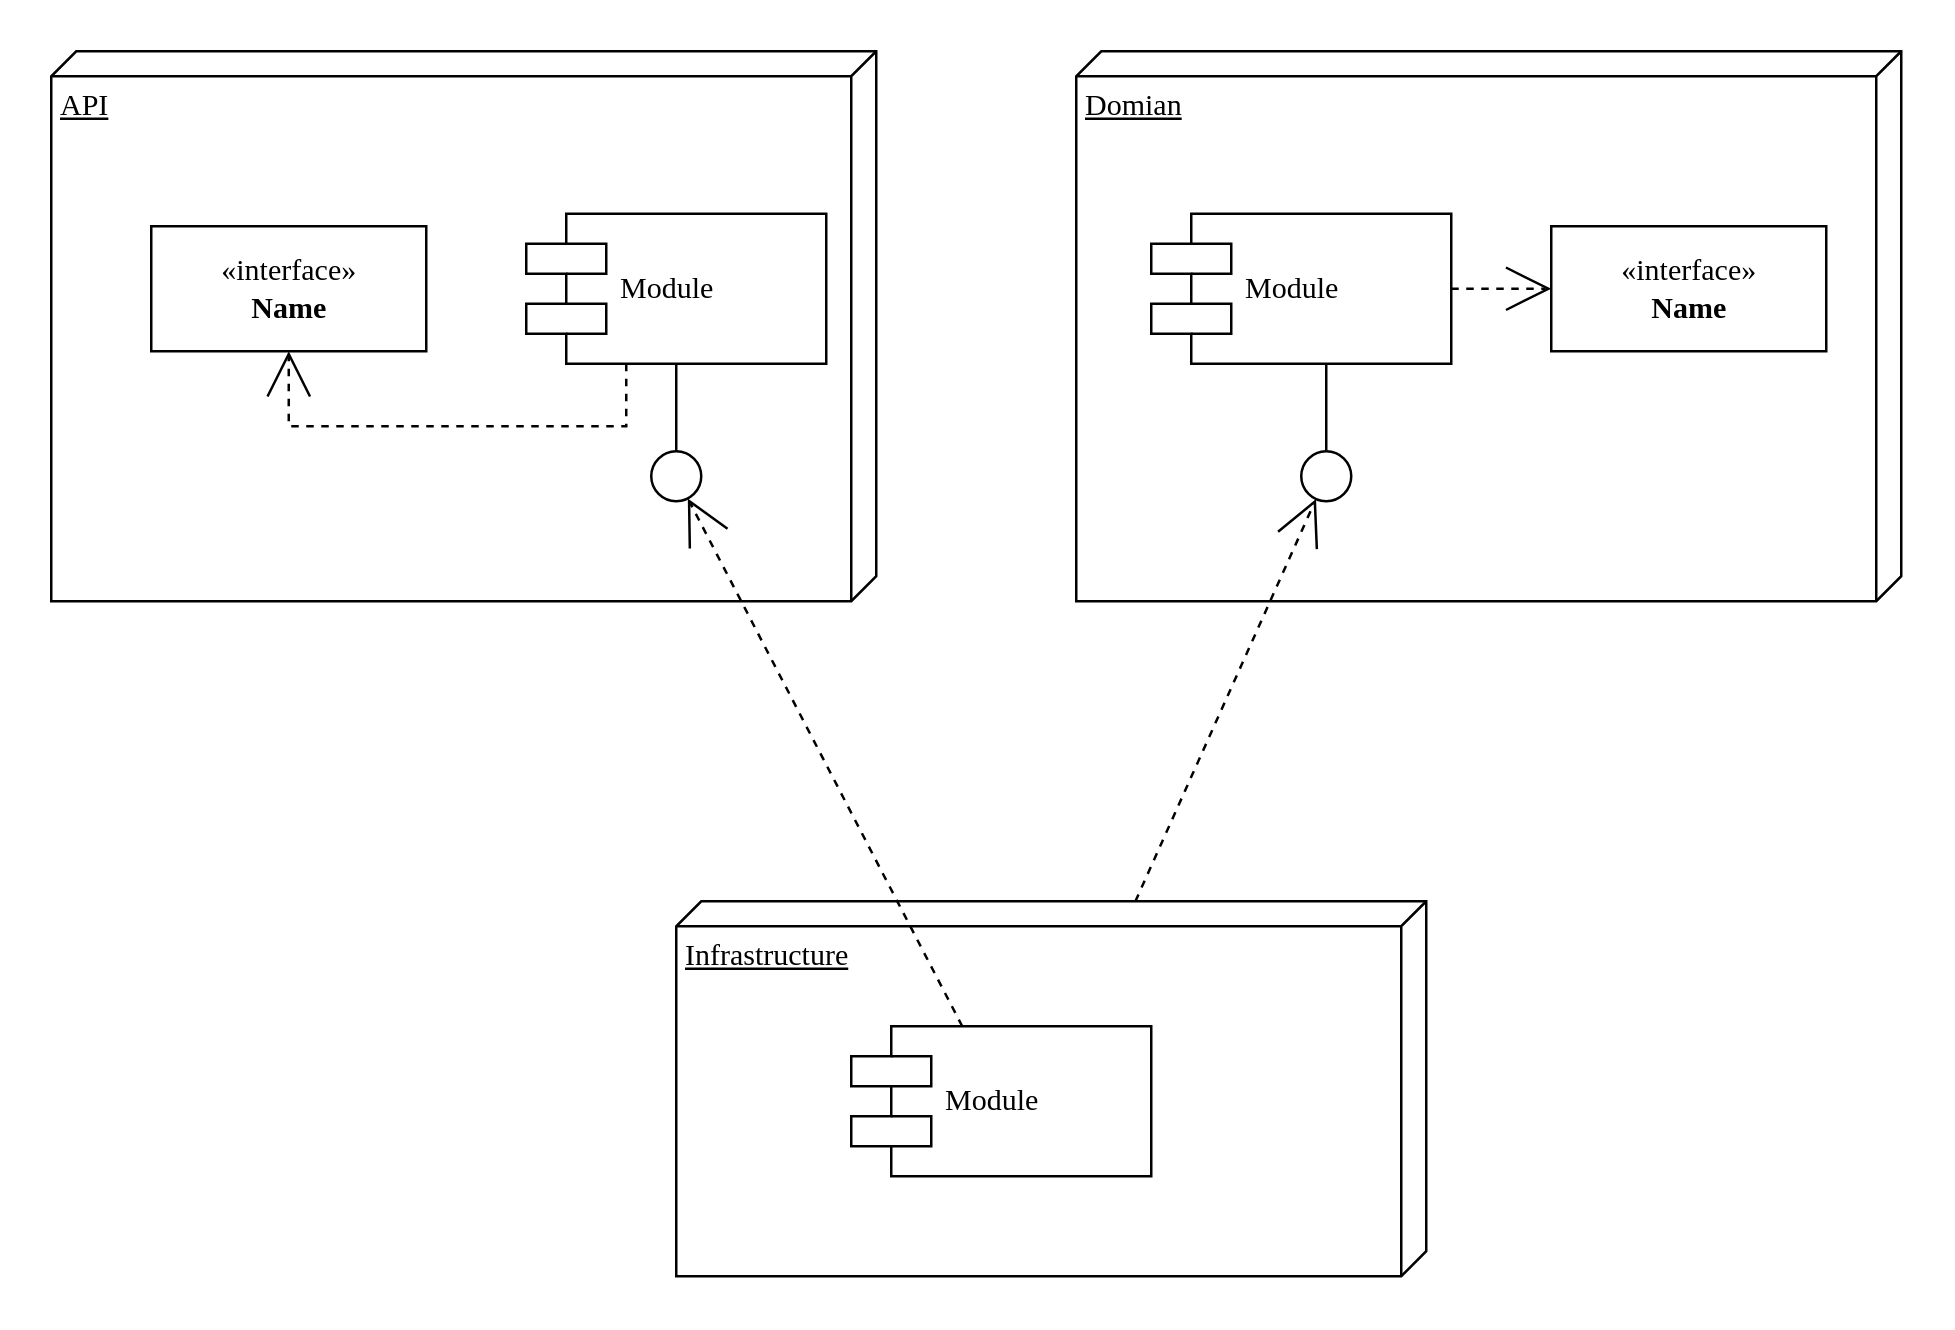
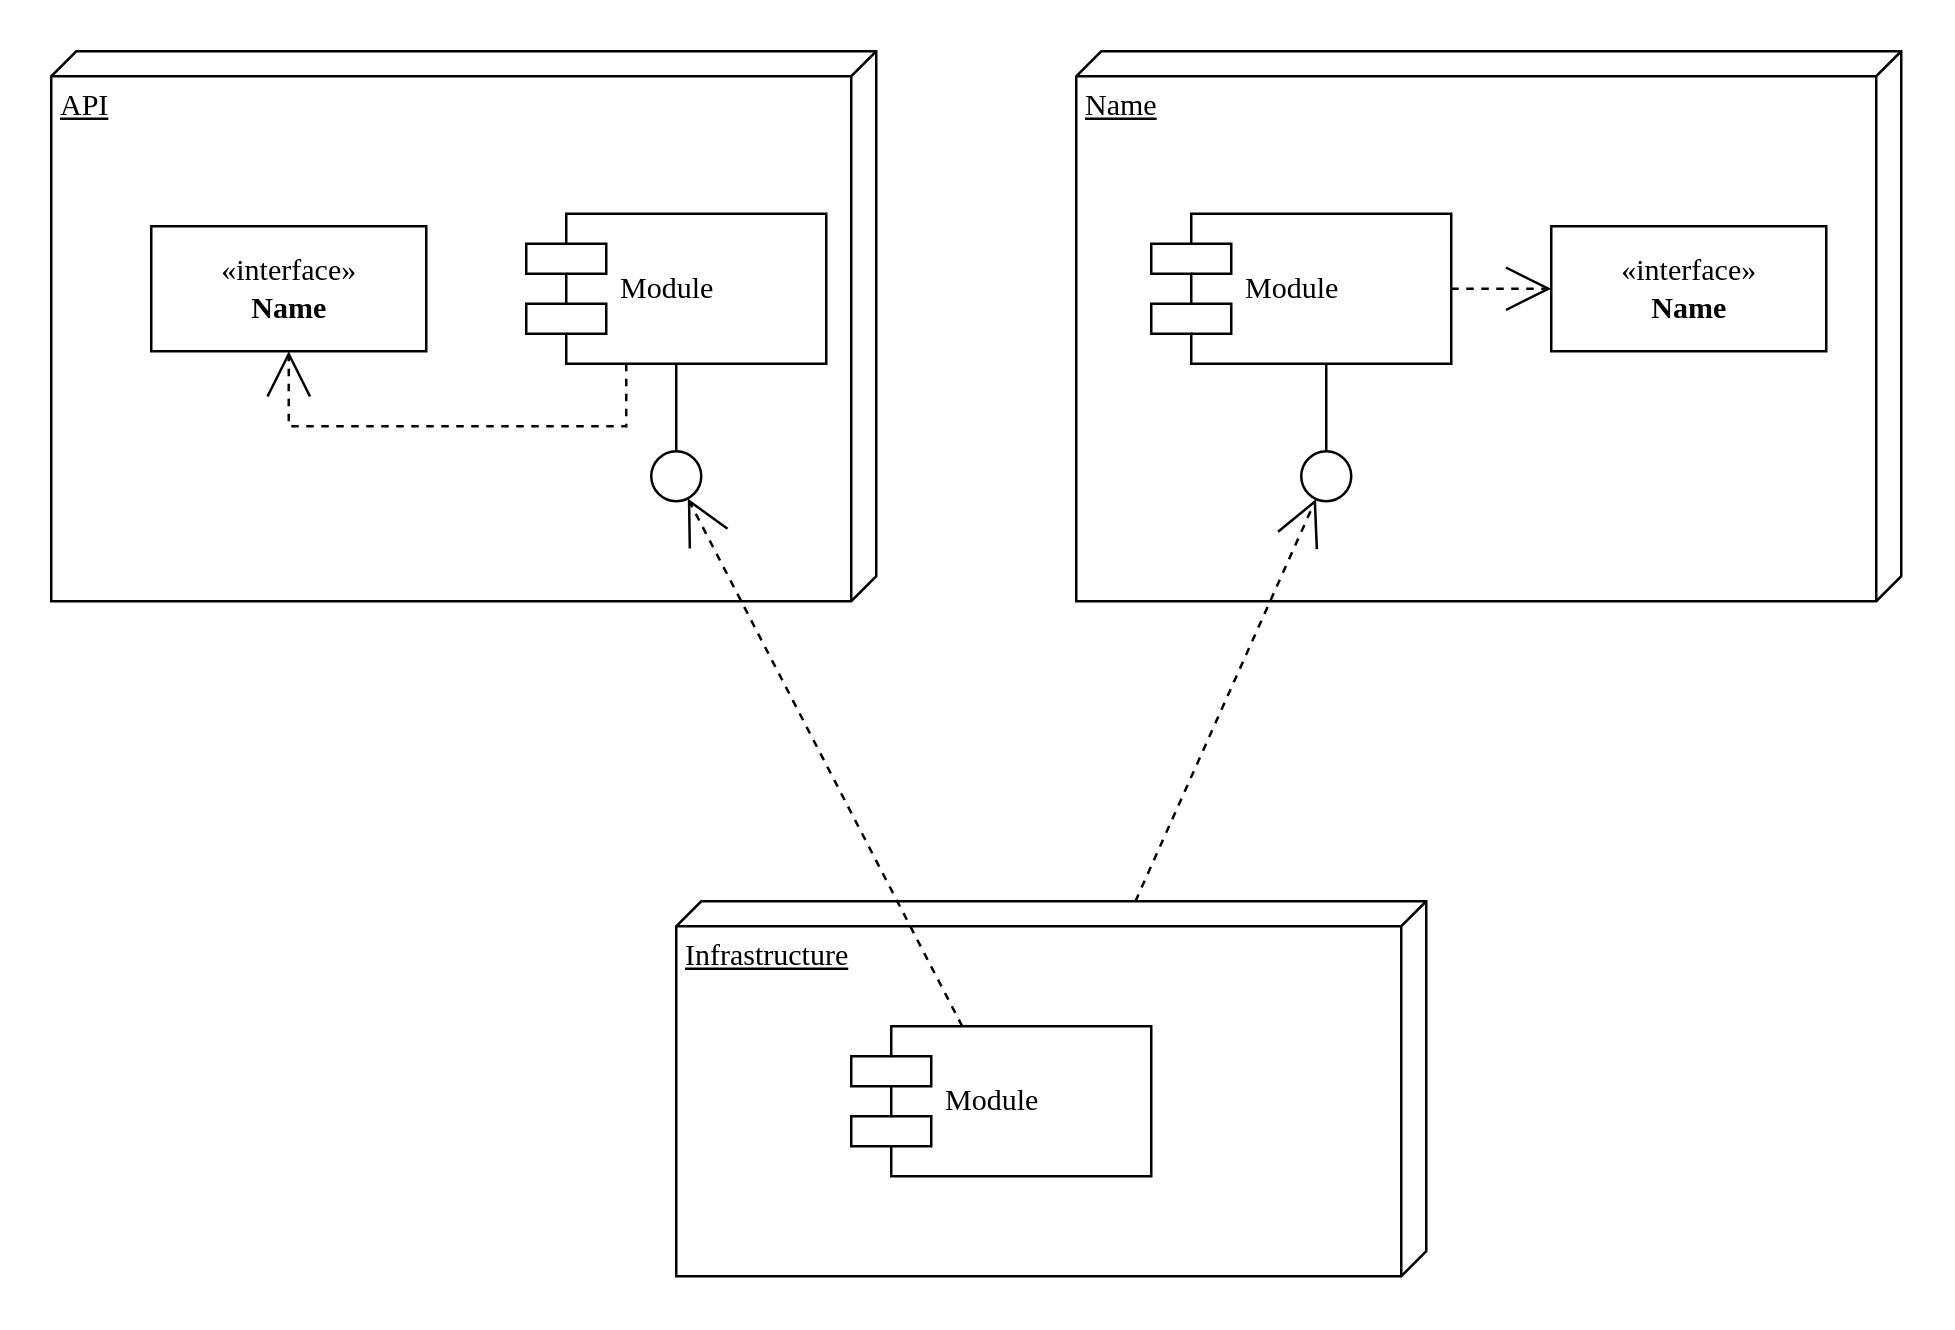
(1133, 107) -> (1120, 107)
